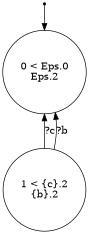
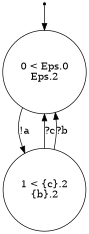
none -> (18, 127)
